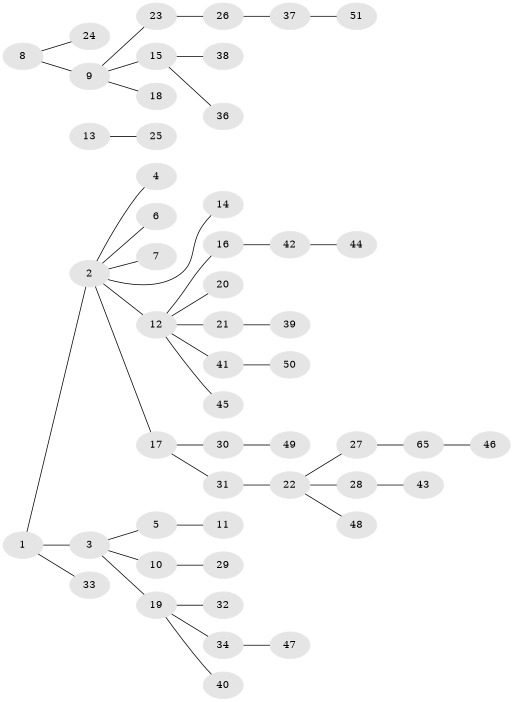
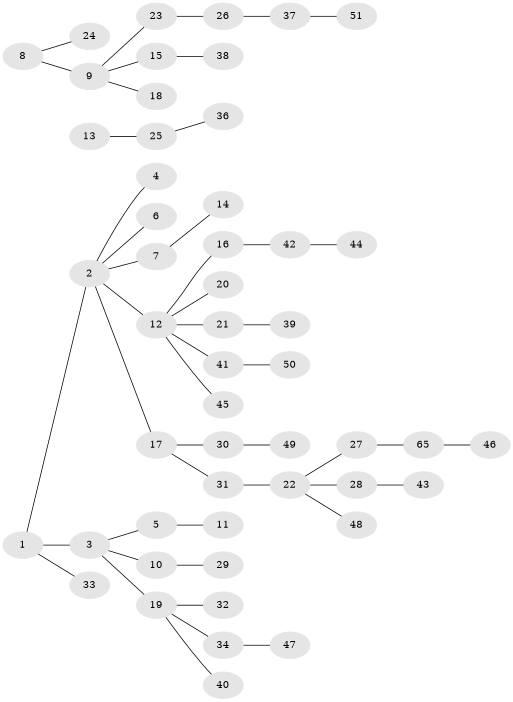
(190, 86) -> (190, 126)
(177, 276) -> (190, 231)
